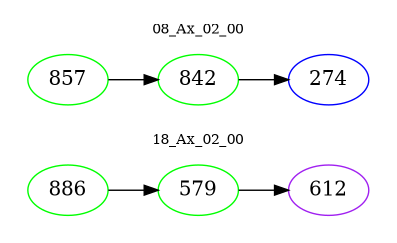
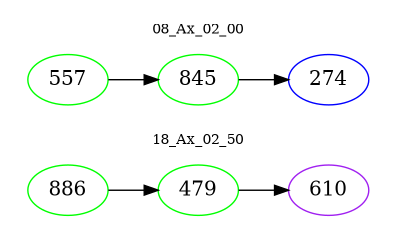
(68, 80) -> (68, 80)
(198, 80) -> (198, 80)
(198, 141) -> (198, 141)
(198, 190) -> (198, 190)
(329, 190) -> (329, 190)
